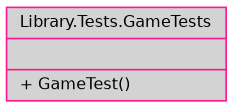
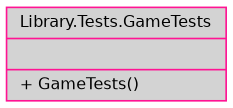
(75, 84) -> (79, 84)
